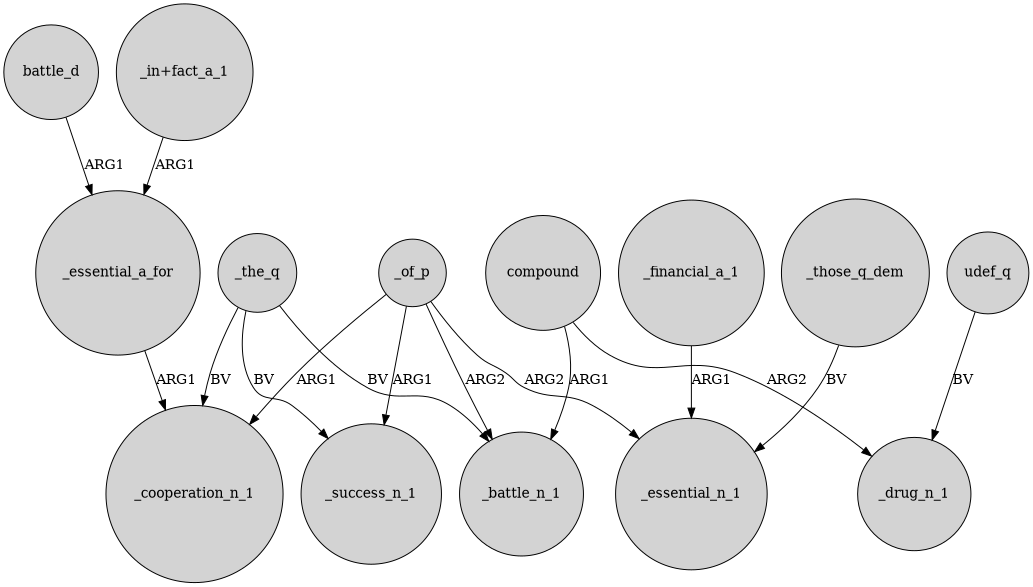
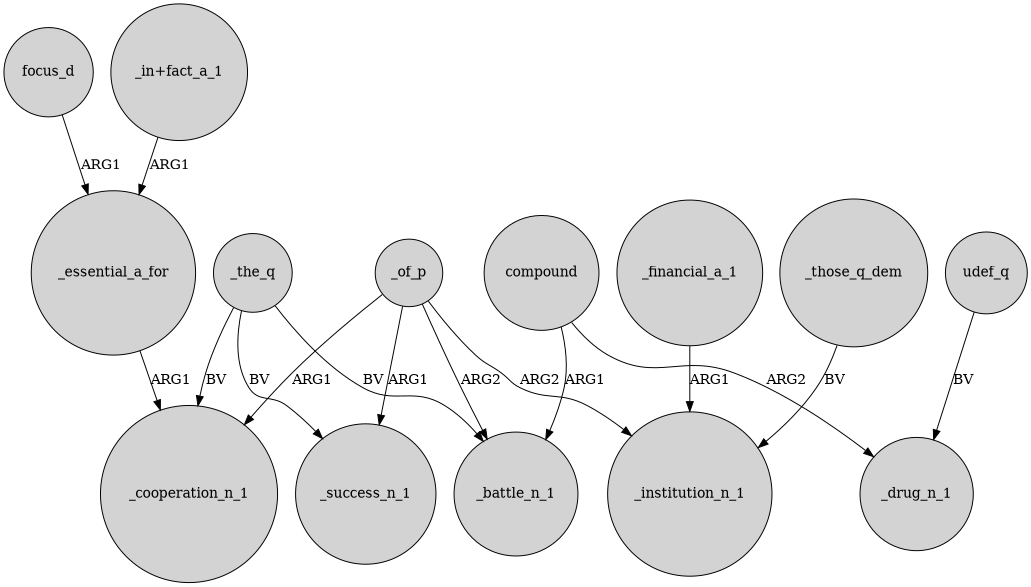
(51, 72) -> (49, 72)
(691, 494) -> (690, 494)
